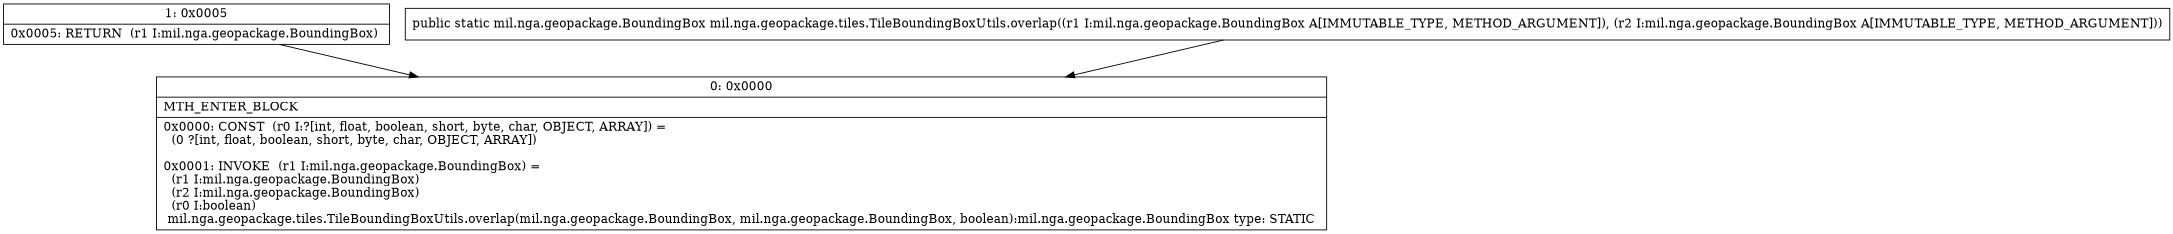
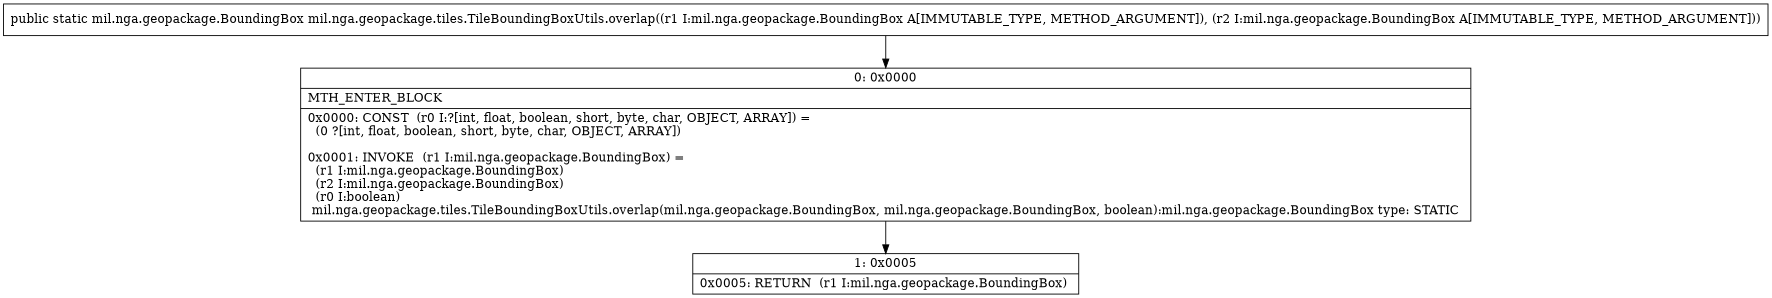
(344, 60) -> (886, 233)
